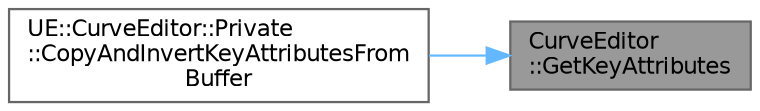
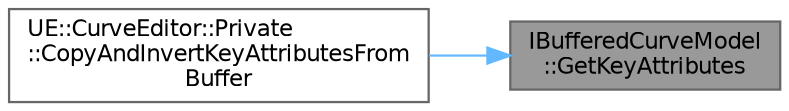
(631, 56) -> (645, 56)
